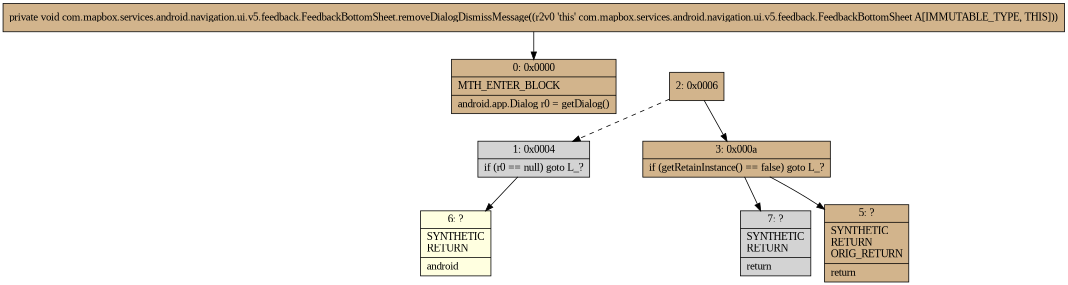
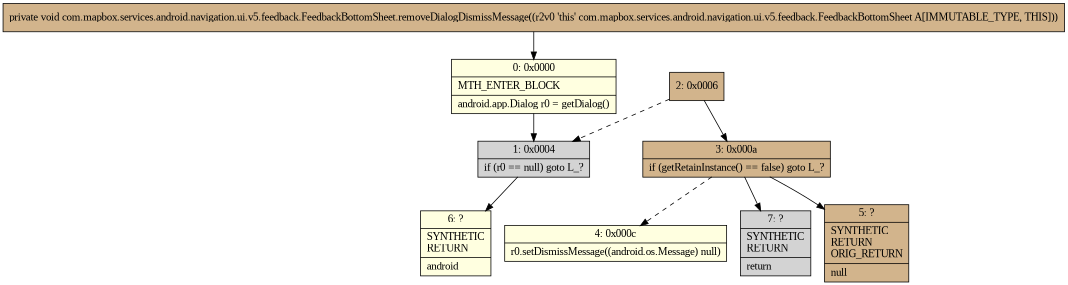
(534, 86) -> (534, 86)
none -> (534, 124)
none -> (616, 243)
(843, 272) -> (839, 272)
